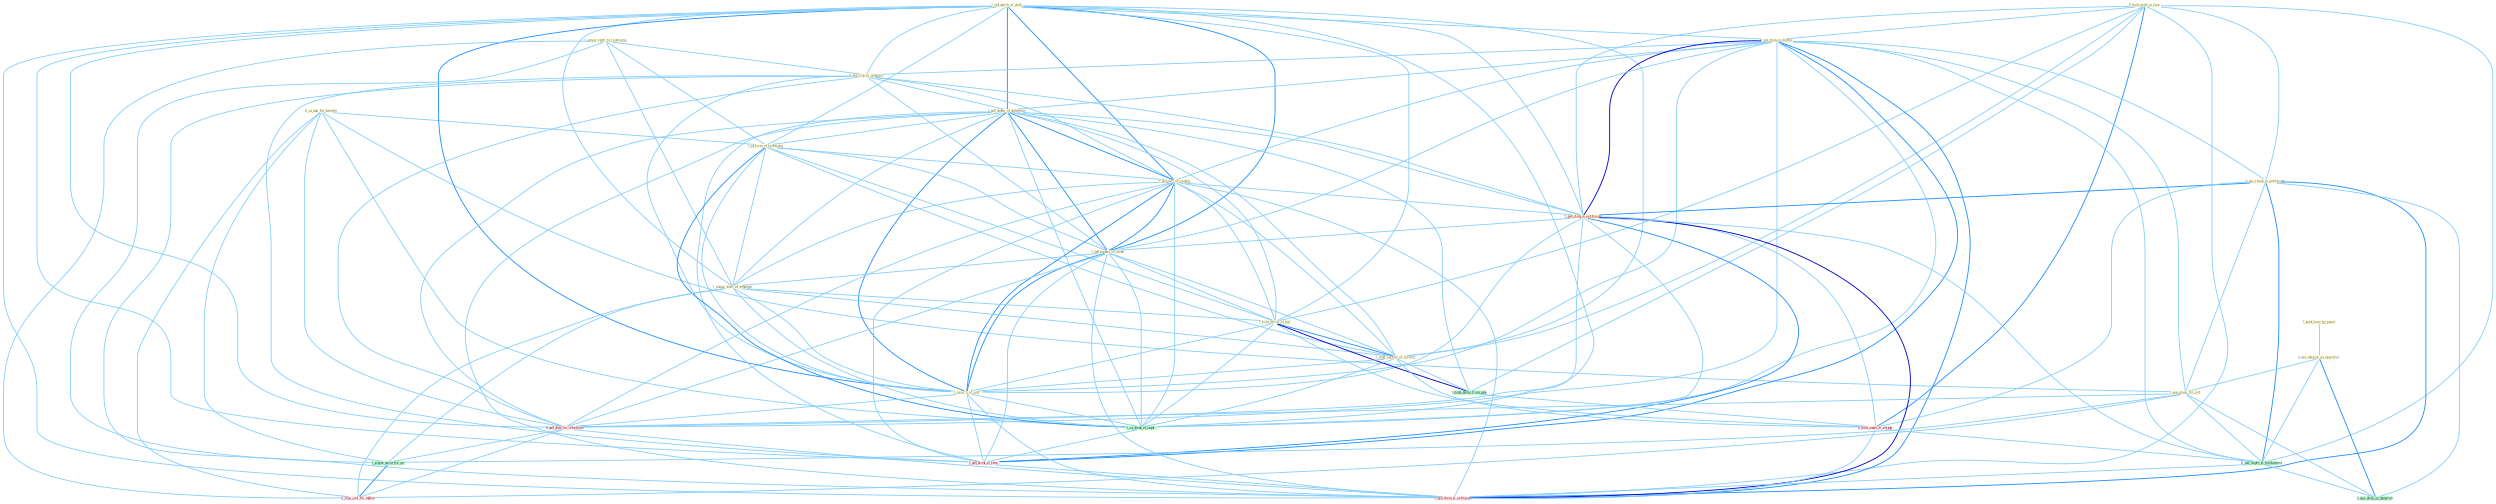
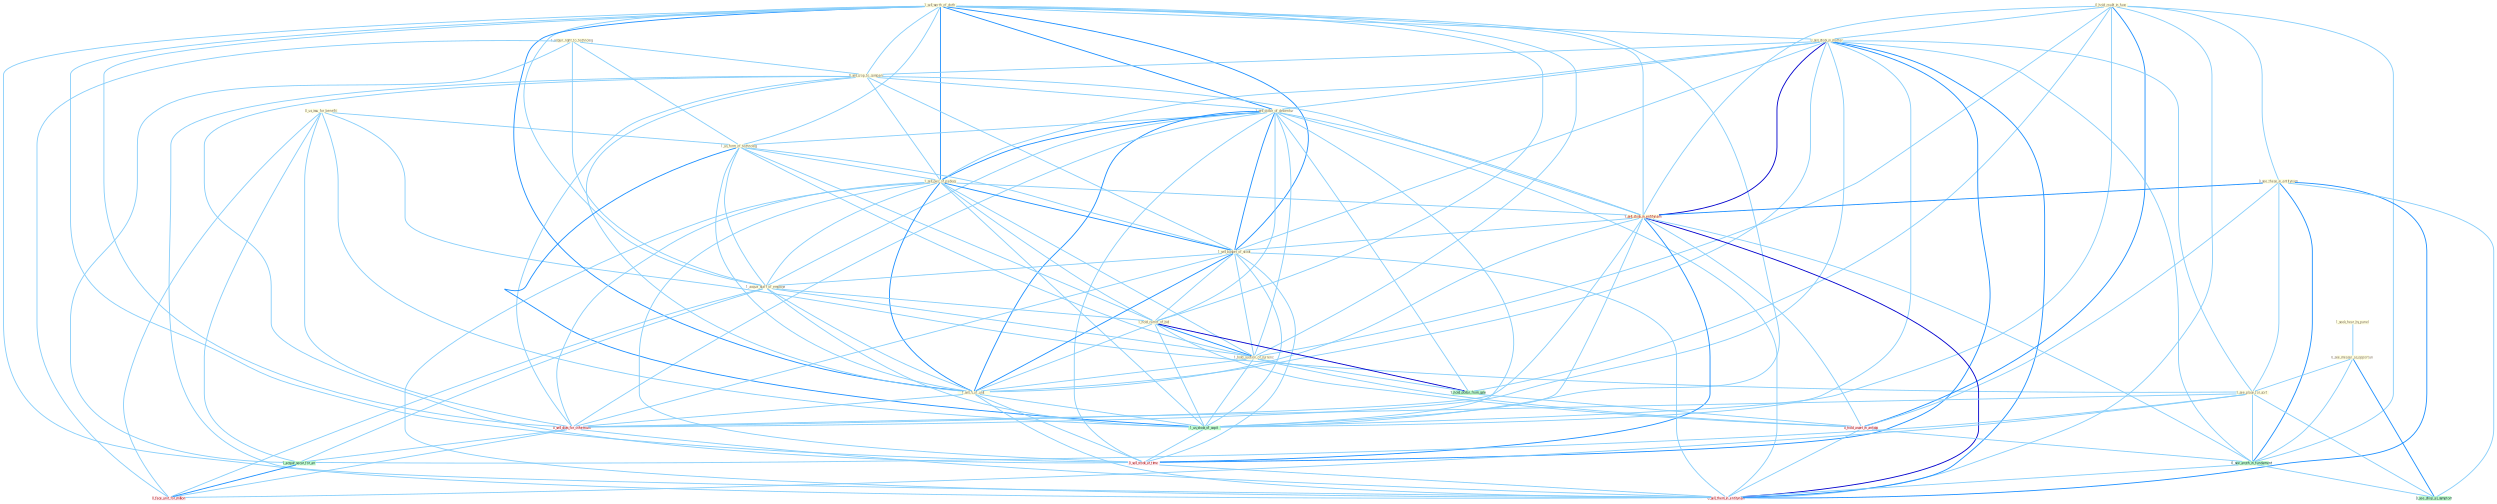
(2041, 70) -> none
(1722, 194) -> (1886, 380)
(967, 393) -> (974, 393)
